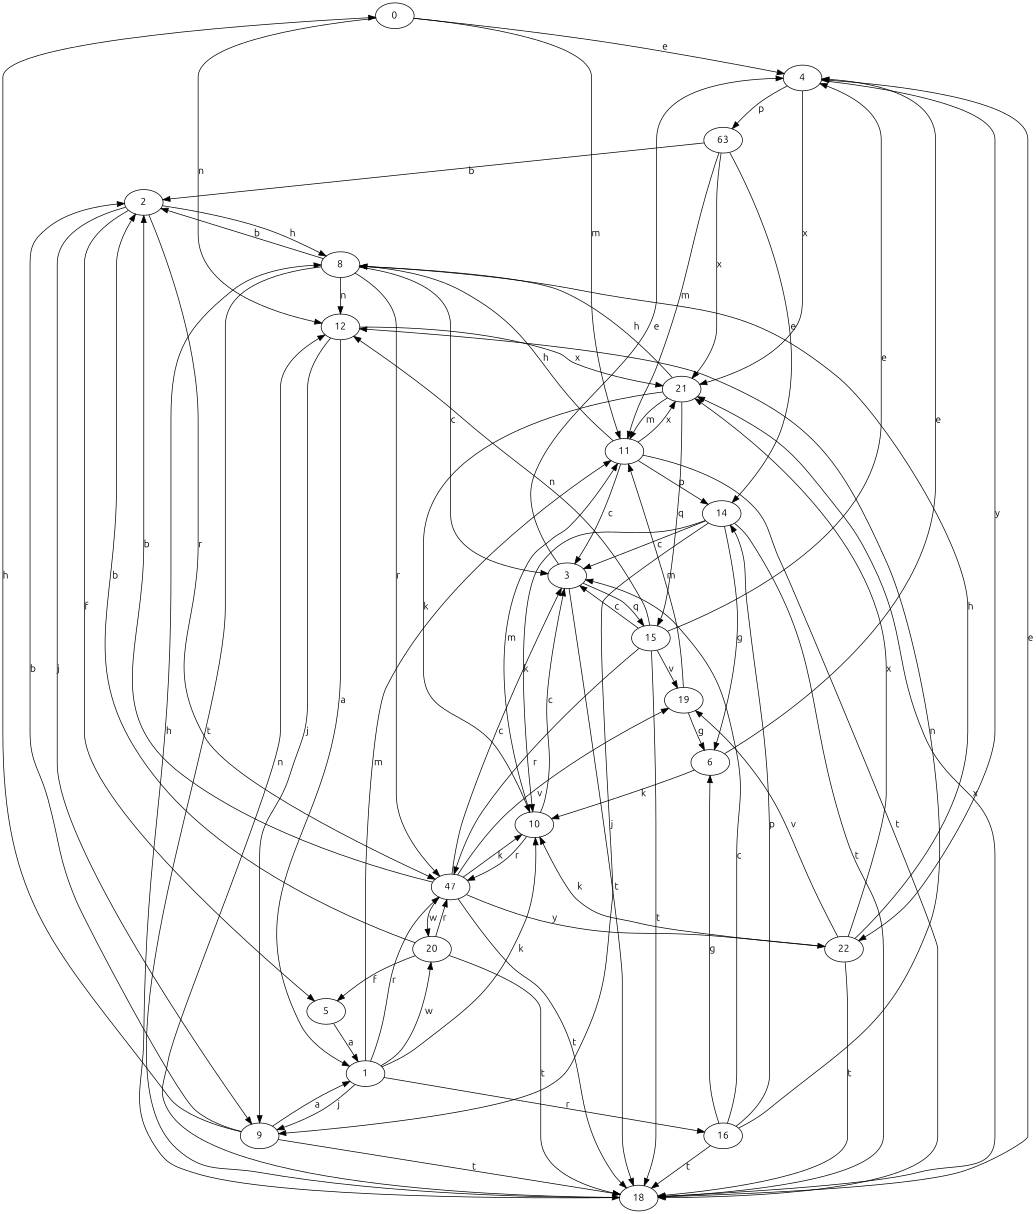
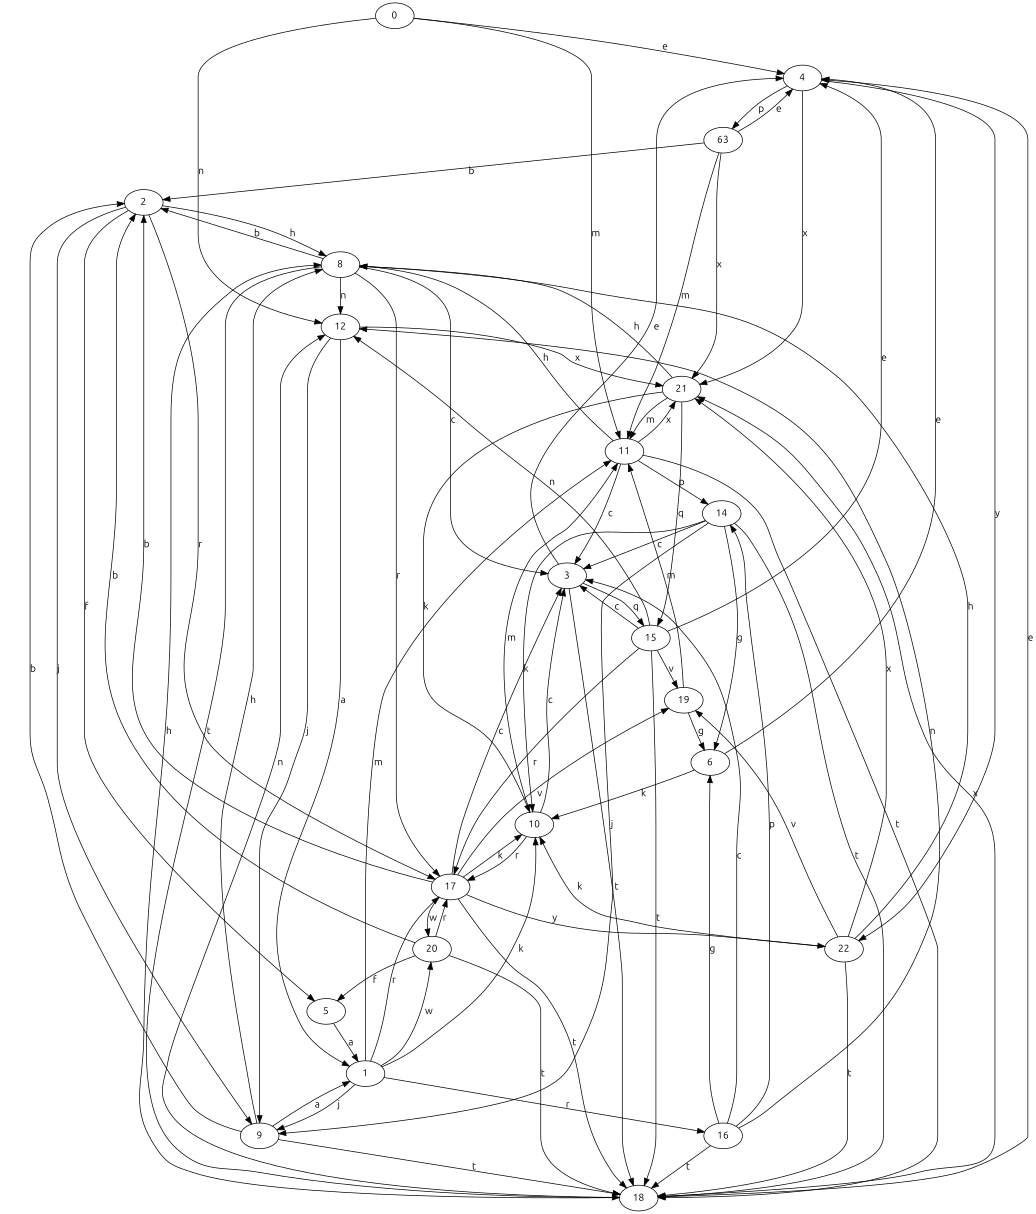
(789, 327) -> (764, 115)
(3, 464) -> (251, 683)
(451, 887) -> (451, 887)
